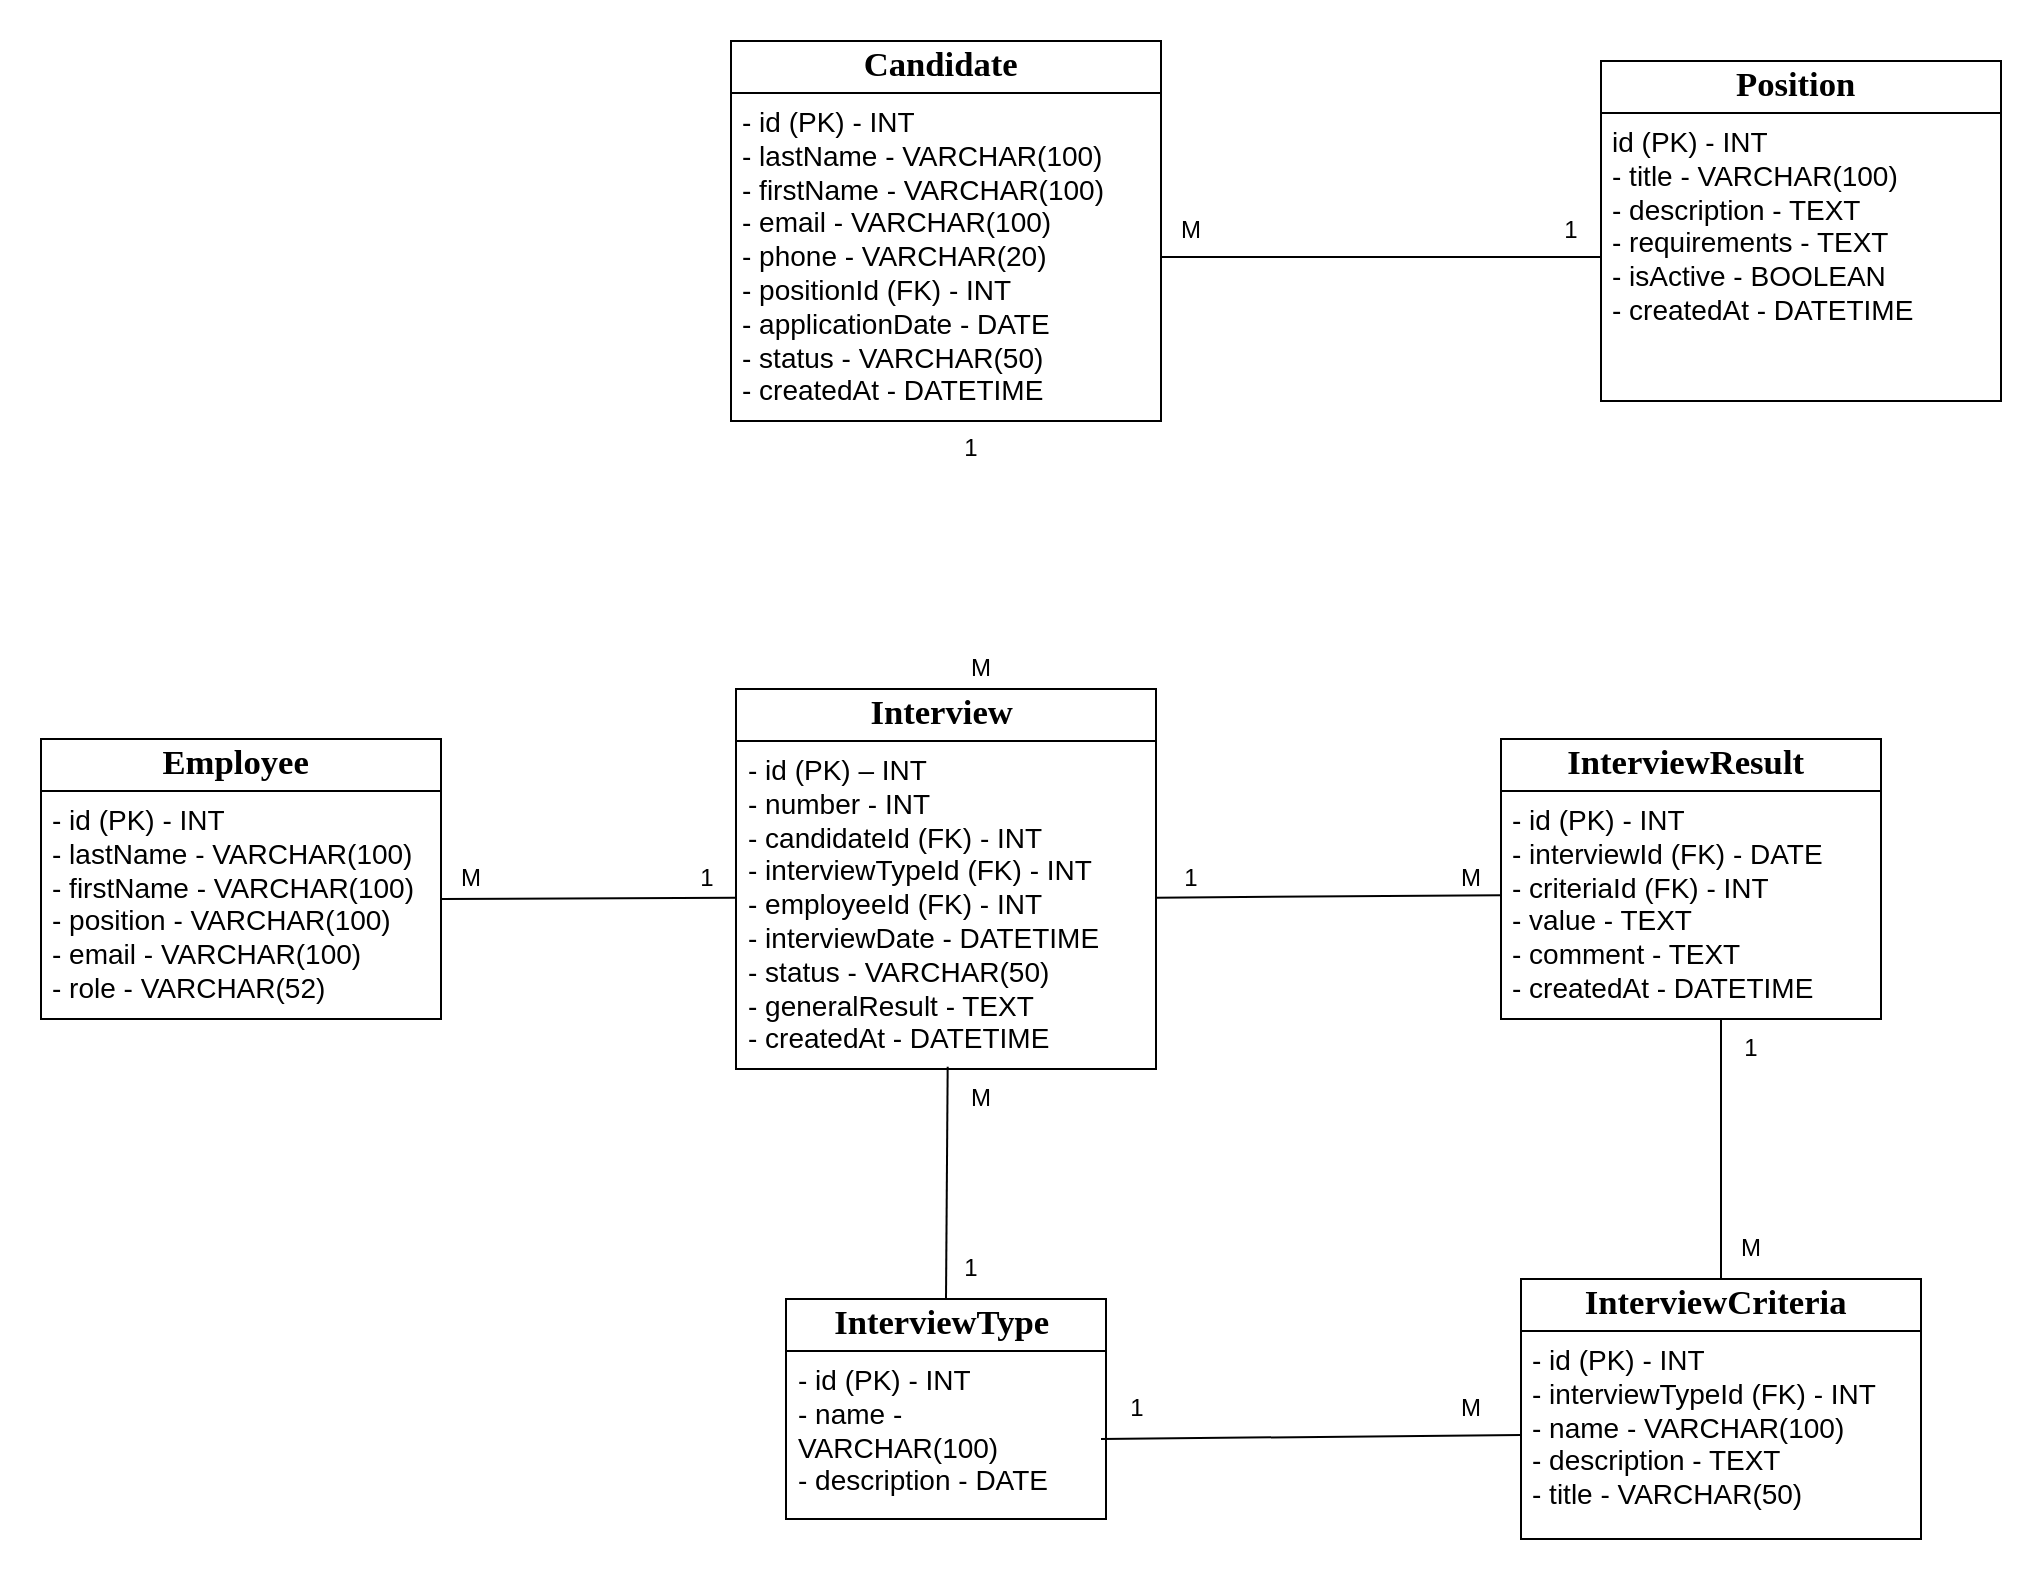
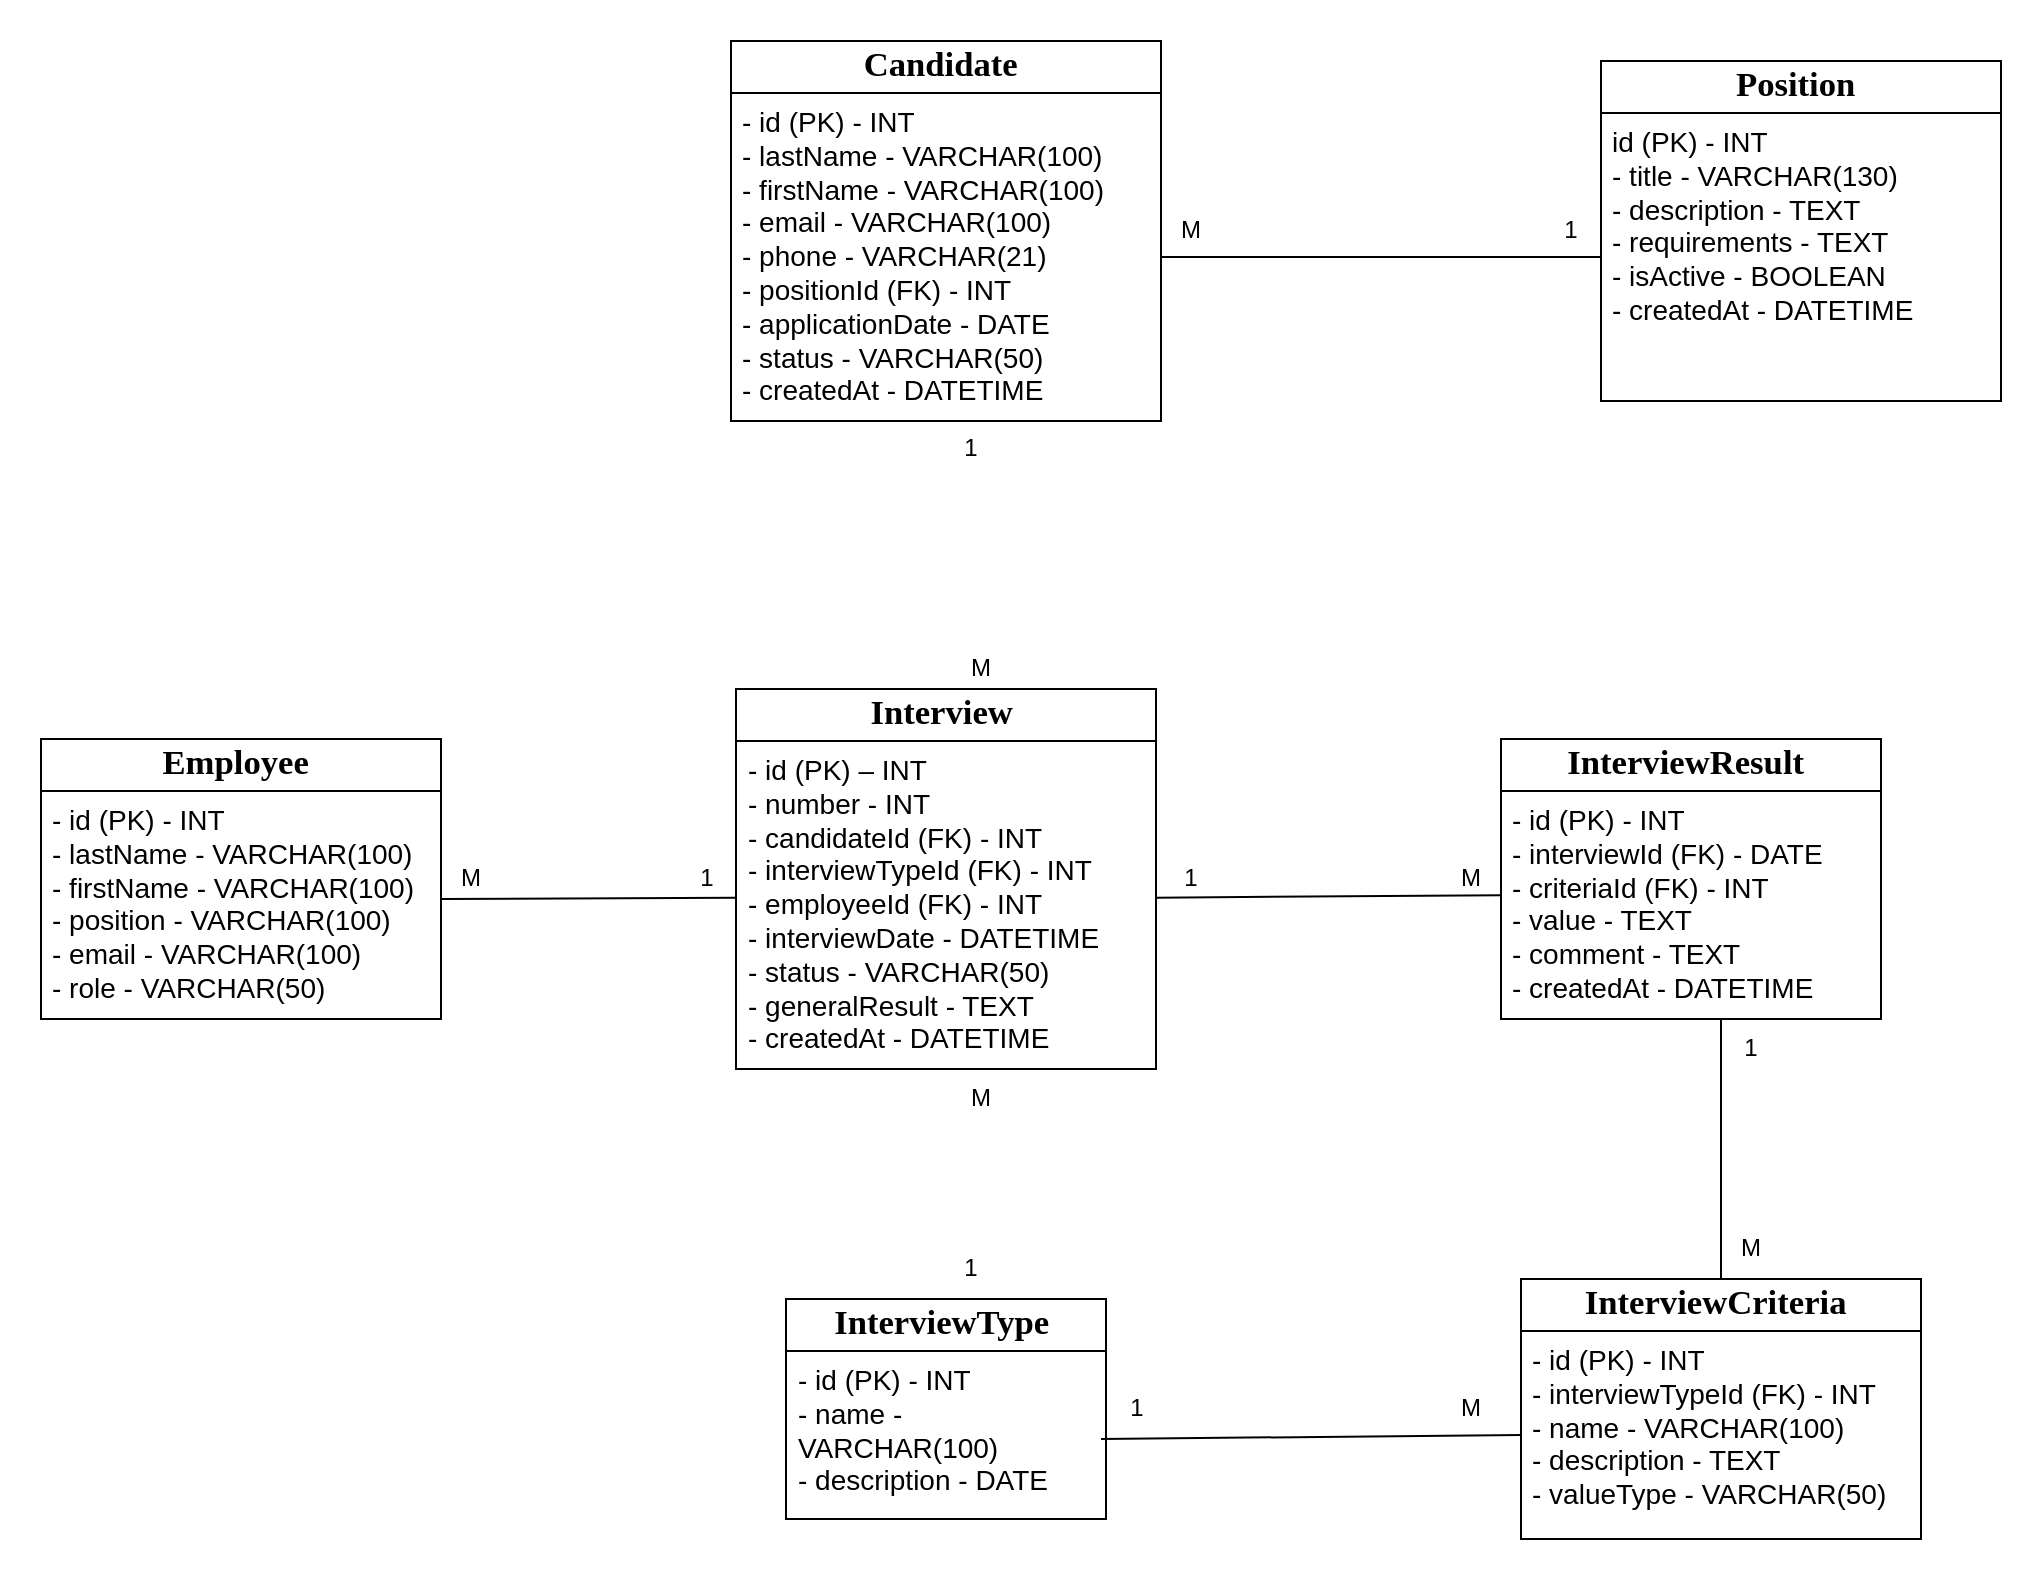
(1775, 228) -> (1775, 228)
(932, 258) -> (932, 258)
(242, 906) -> (242, 906)
(947, 1182) -> none
(1723, 1446) -> (1723, 1446)
